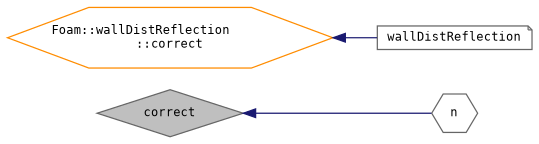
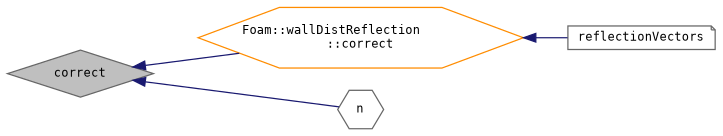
(455, 38) -> (642, 38)
none -> (192, 59)
